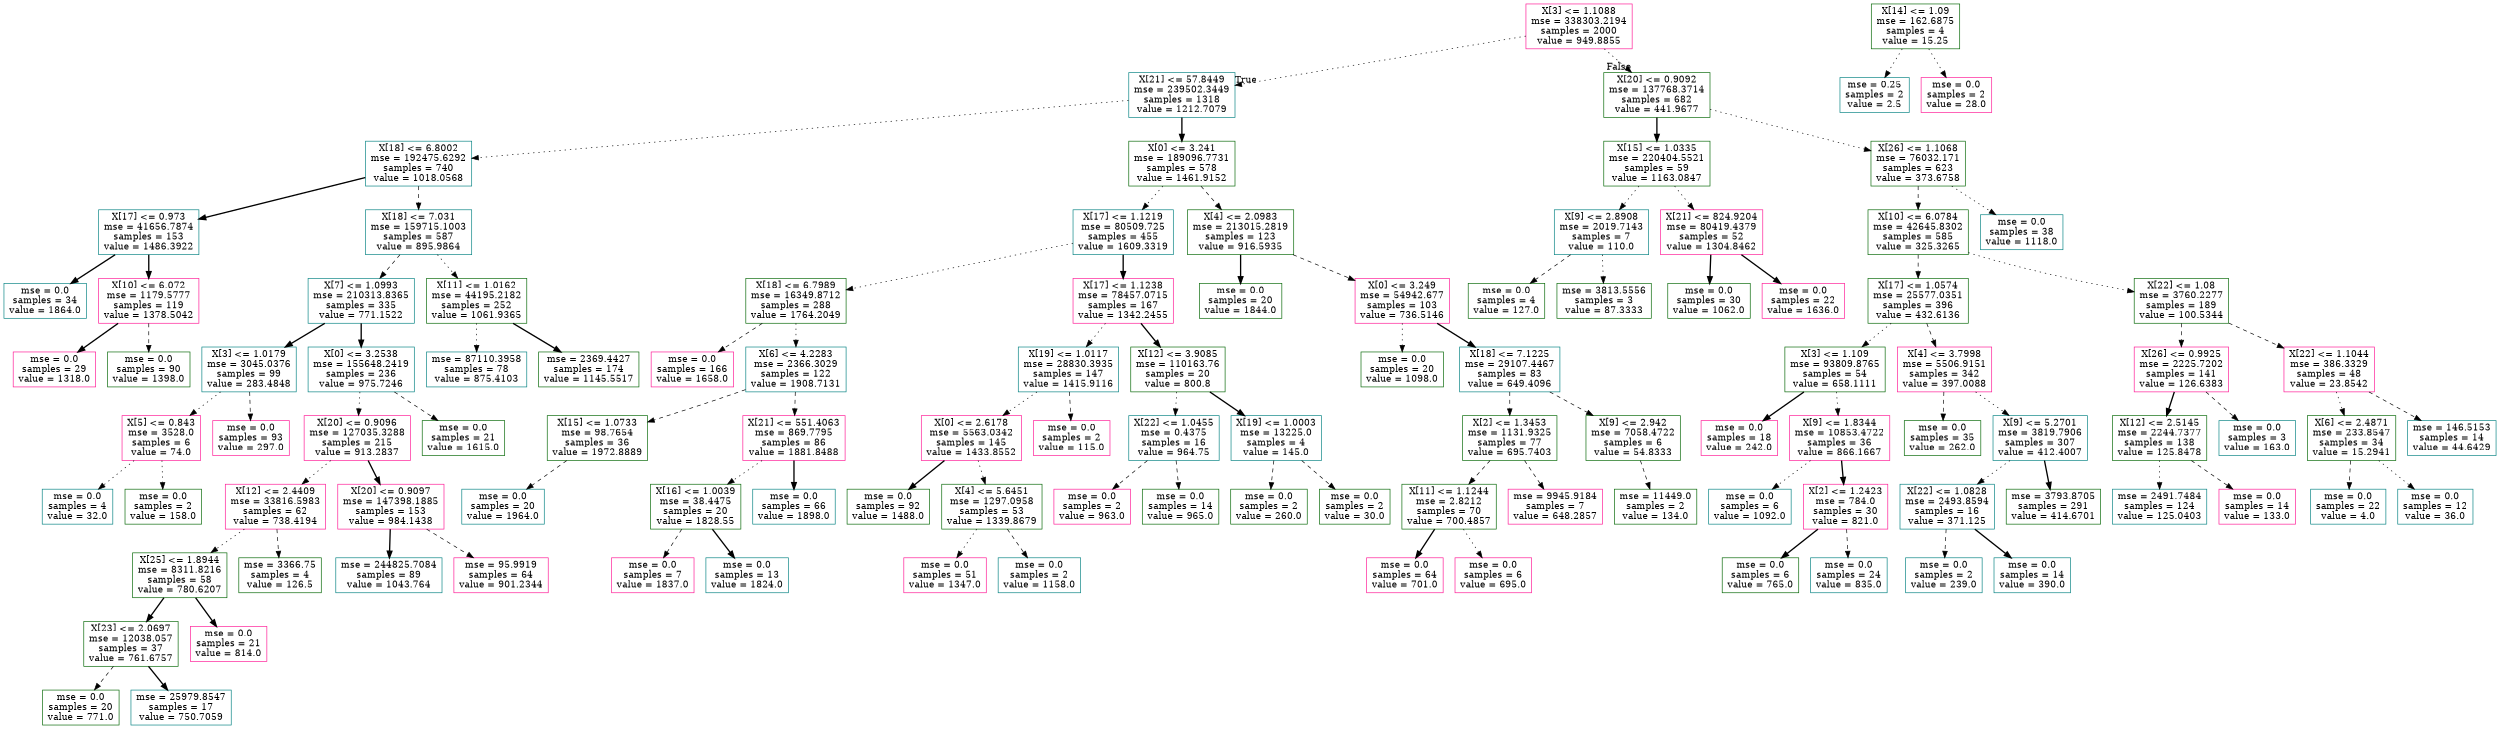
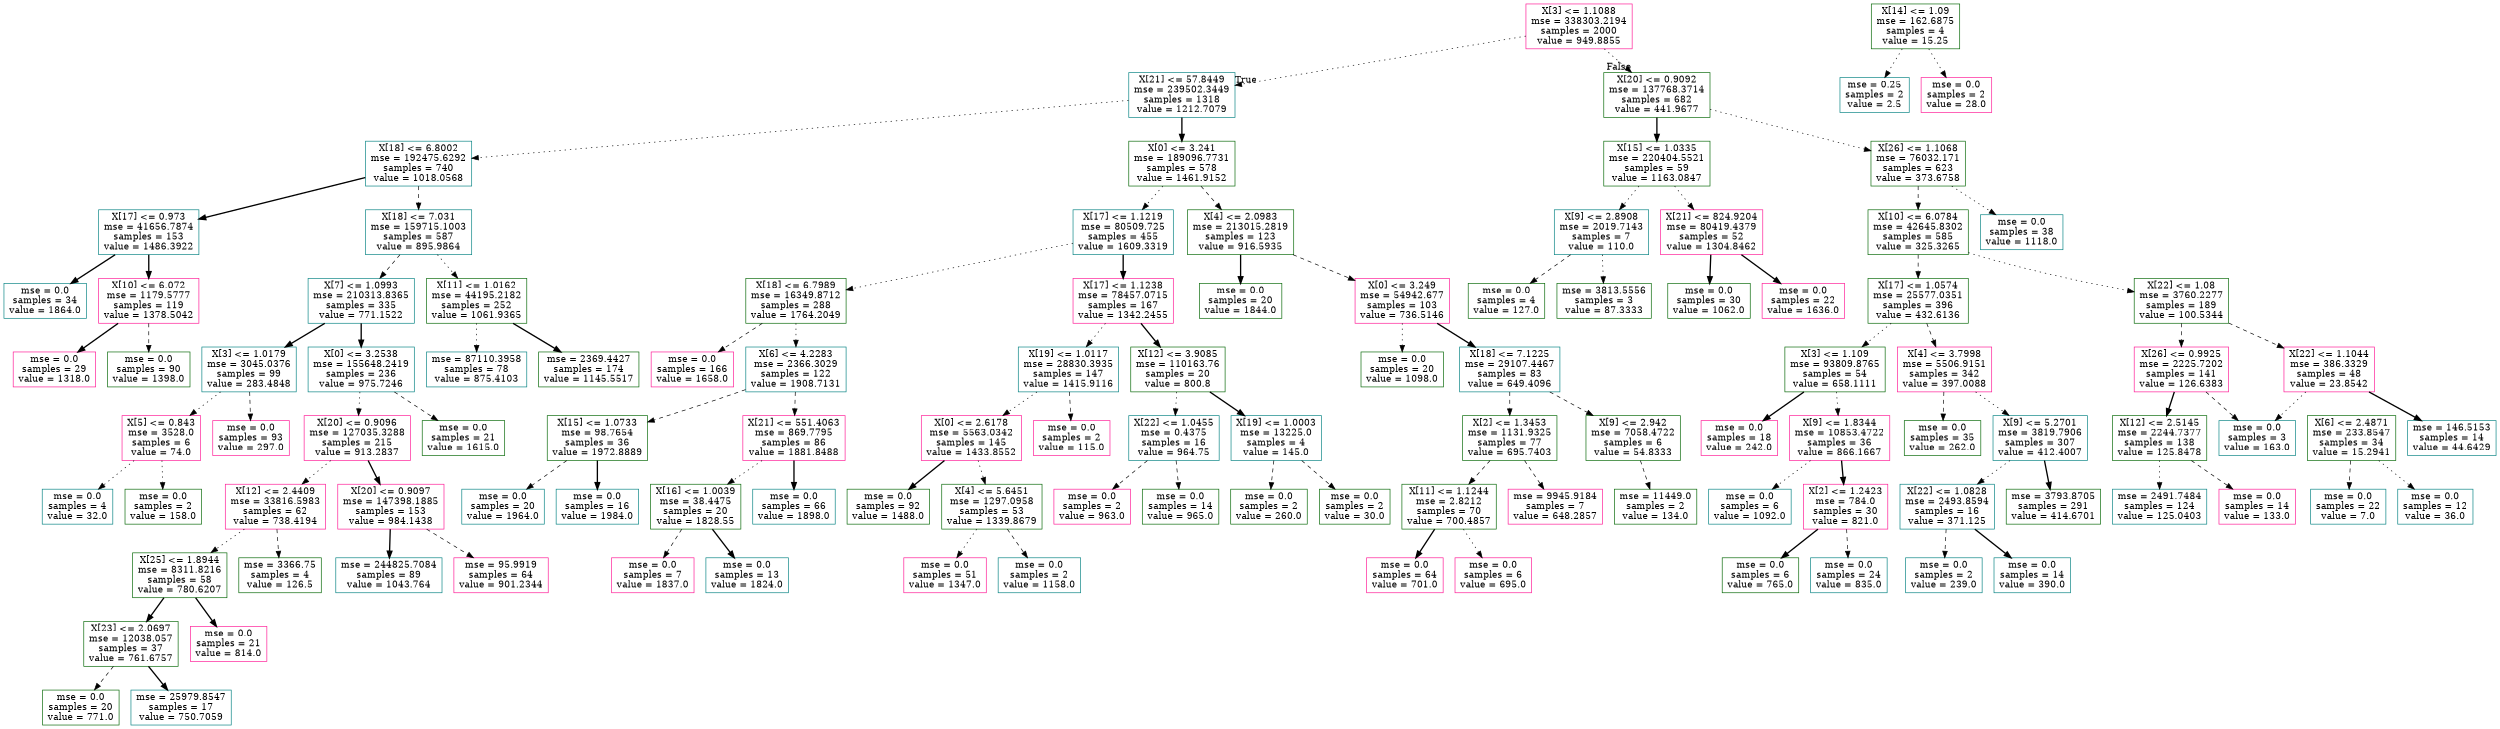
(2339, 401) -> (2293, 404)
(2392, 405) -> (2392, 405)
none -> (597, 507)
(2348, 507) -> (2348, 507)
